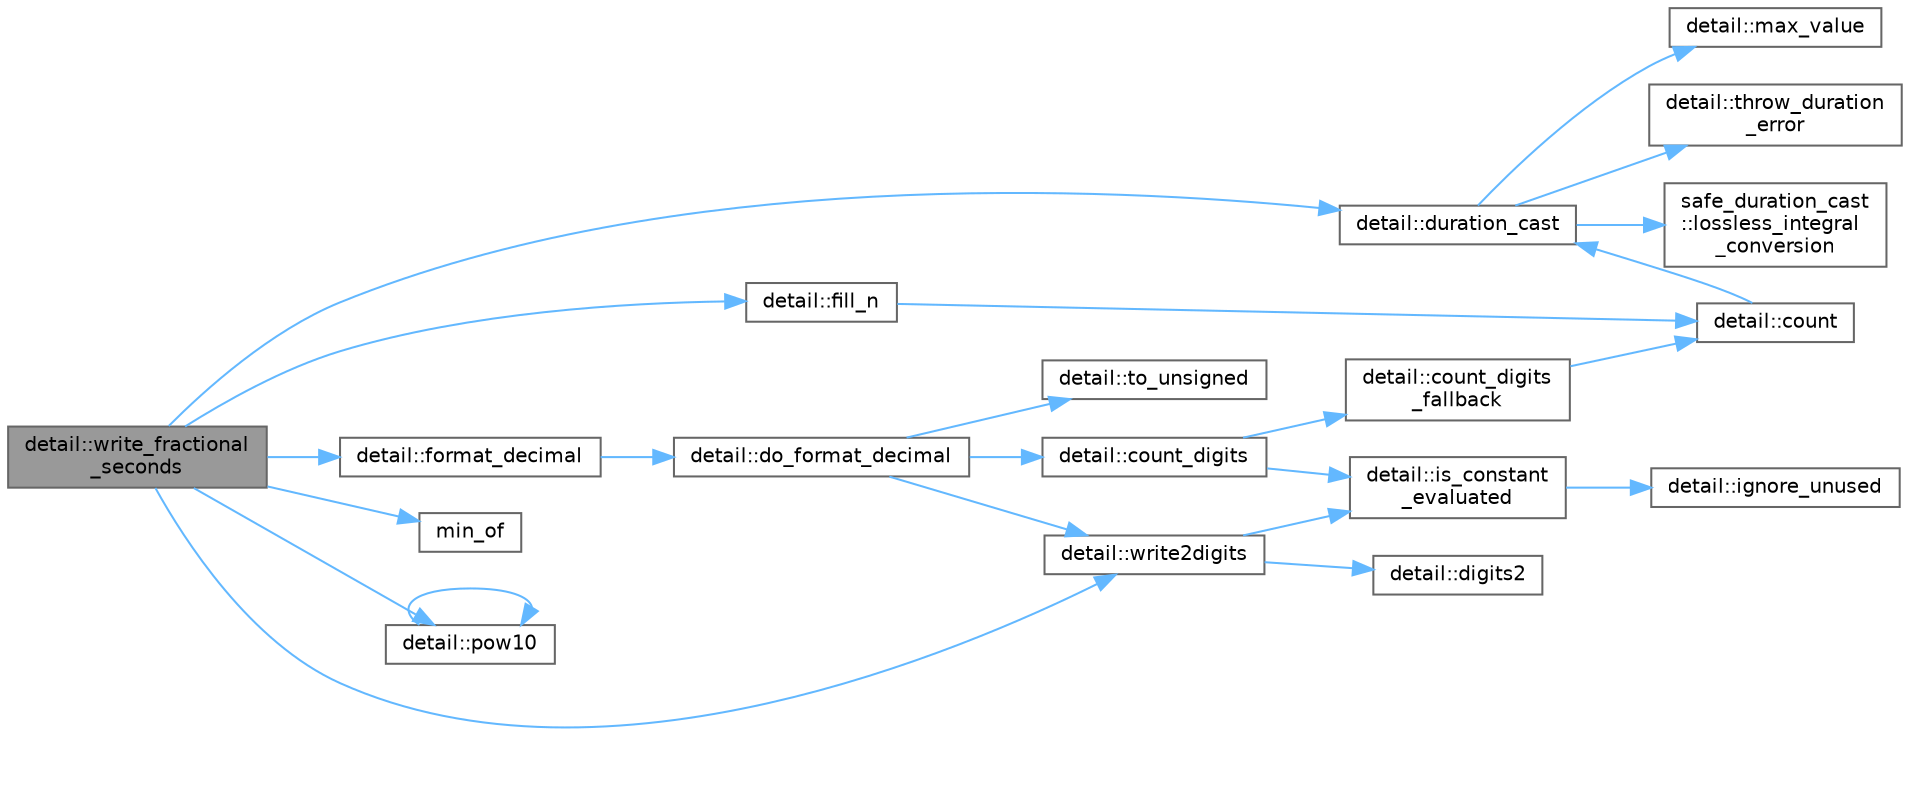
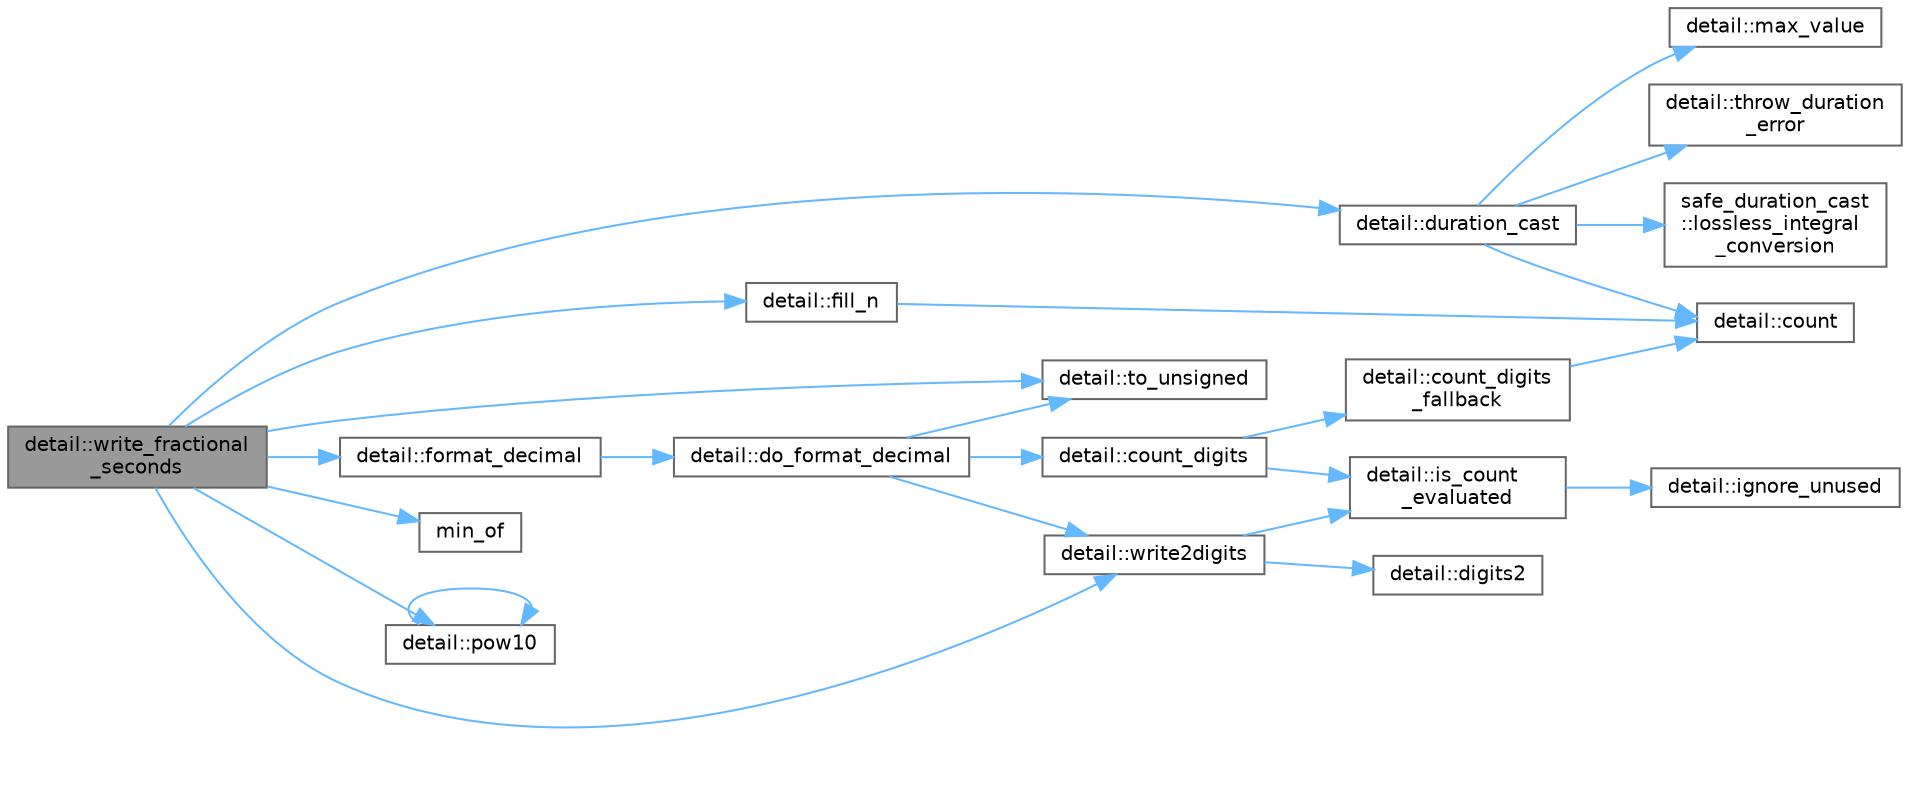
(1675, 274) -> (1580, 280)
none -> (643, 395)
(1458, 488) -> (1458, 488)
